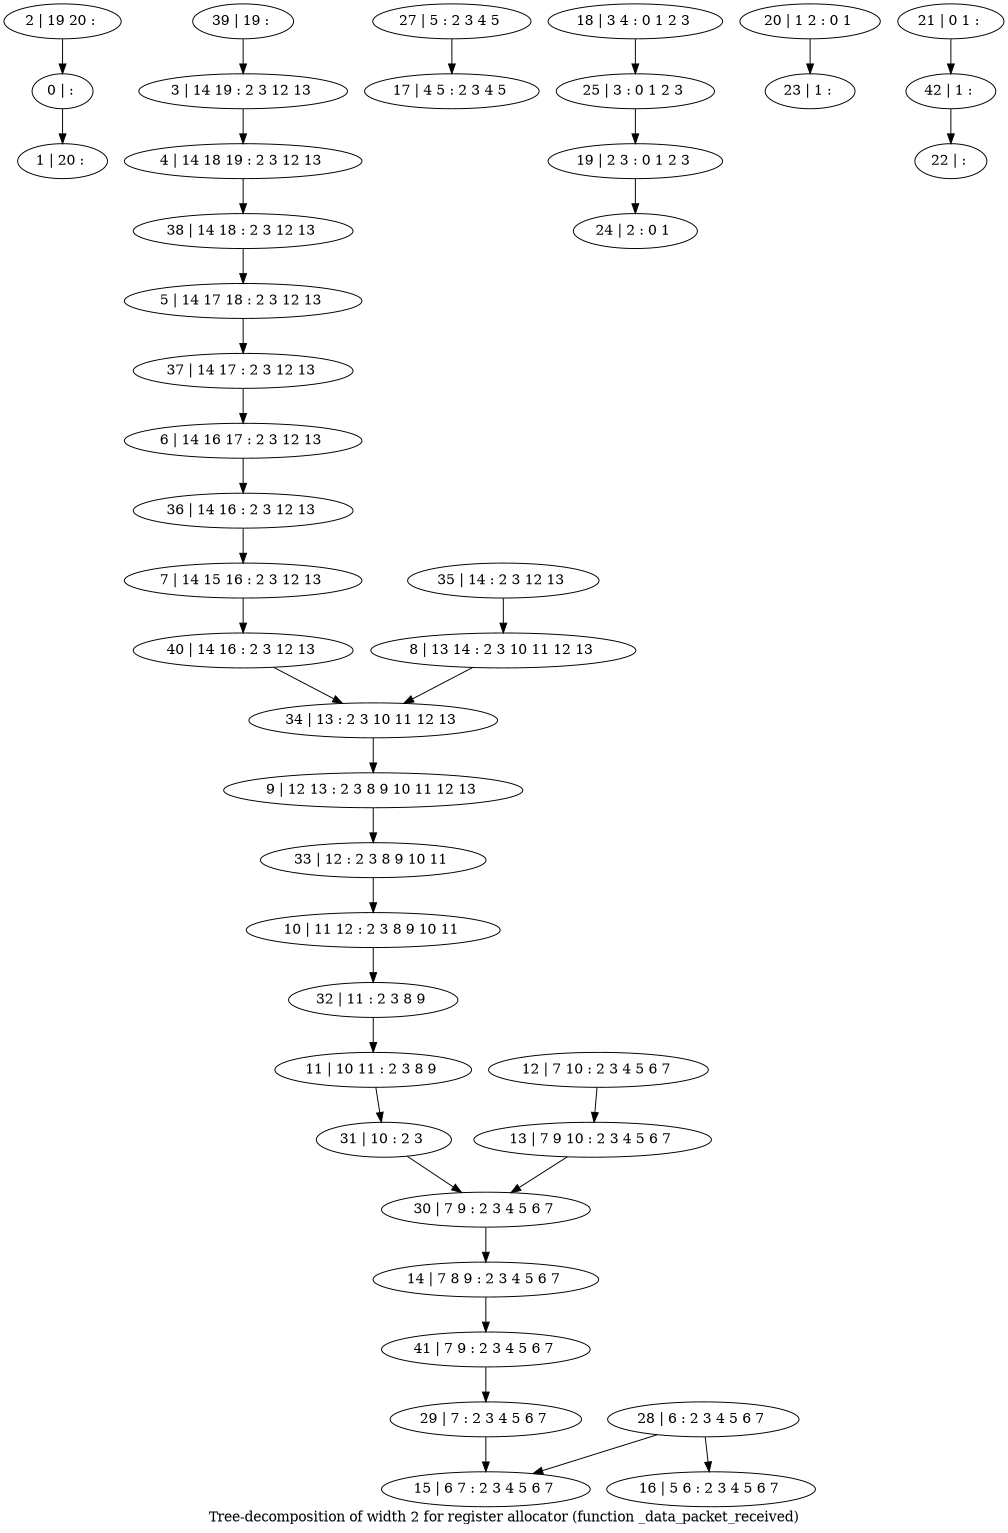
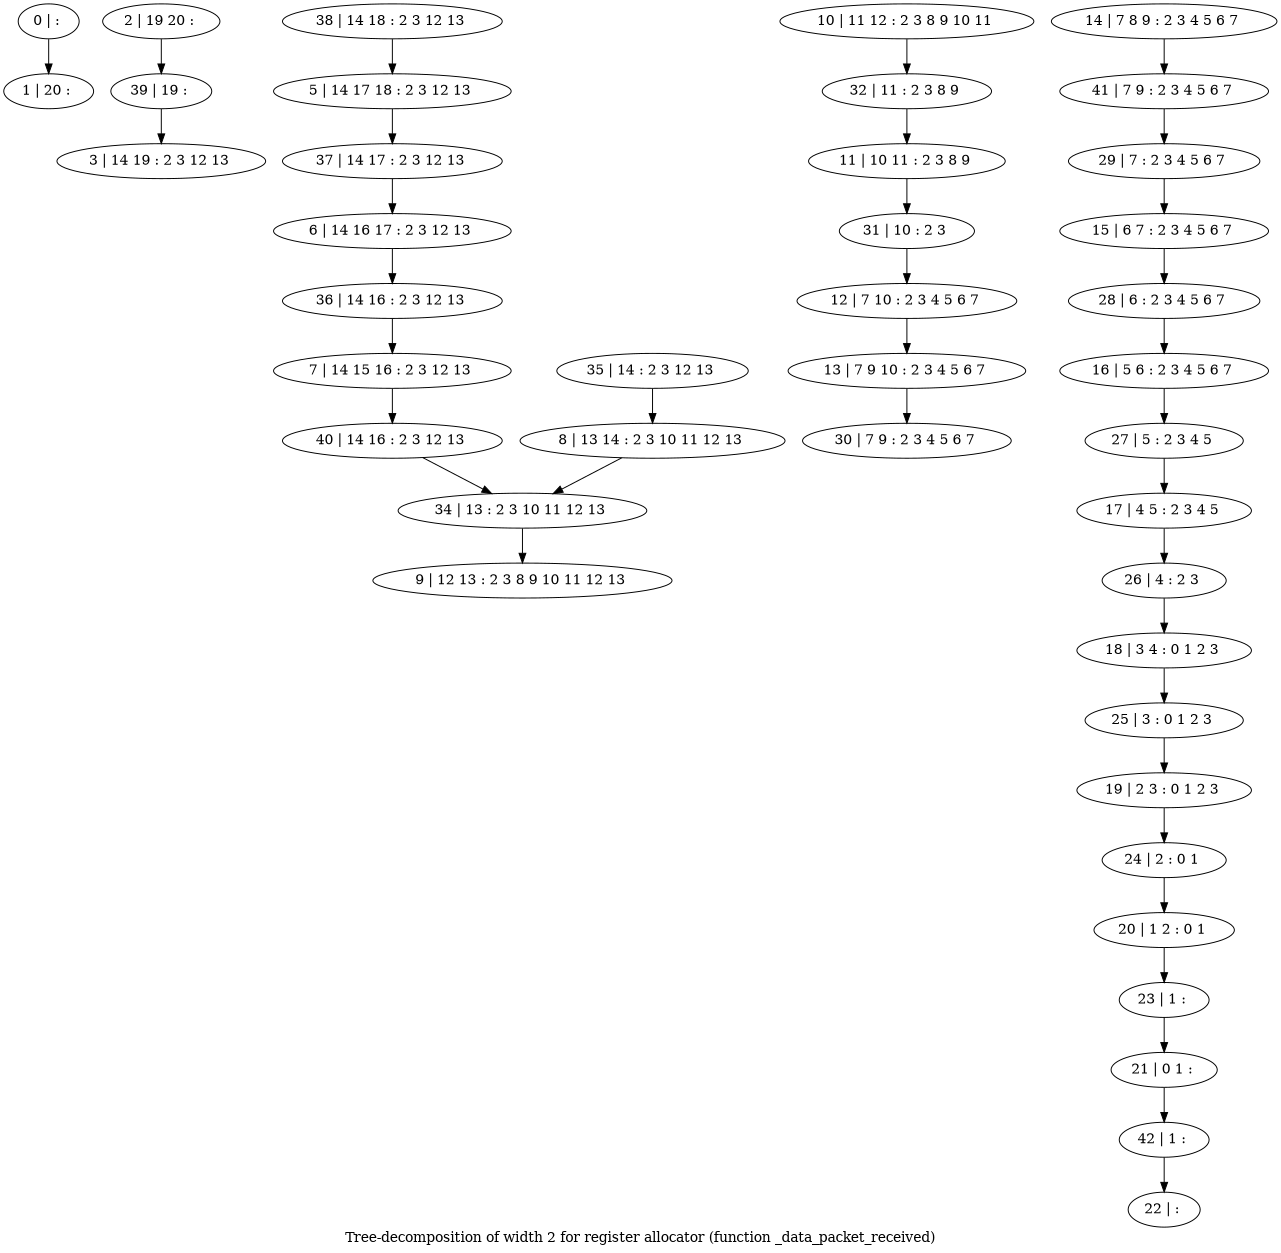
(63, 52) -> (161, 52)
(243, 161) -> none
none -> (1164, 401)
none -> (1164, 581)
(373, 860) -> none
none -> (1164, 890)
none -> (1164, 1030)
(430, 1172) -> (907, 261)
(486, 1240) -> none
(600, 1453) -> (1164, 261)
